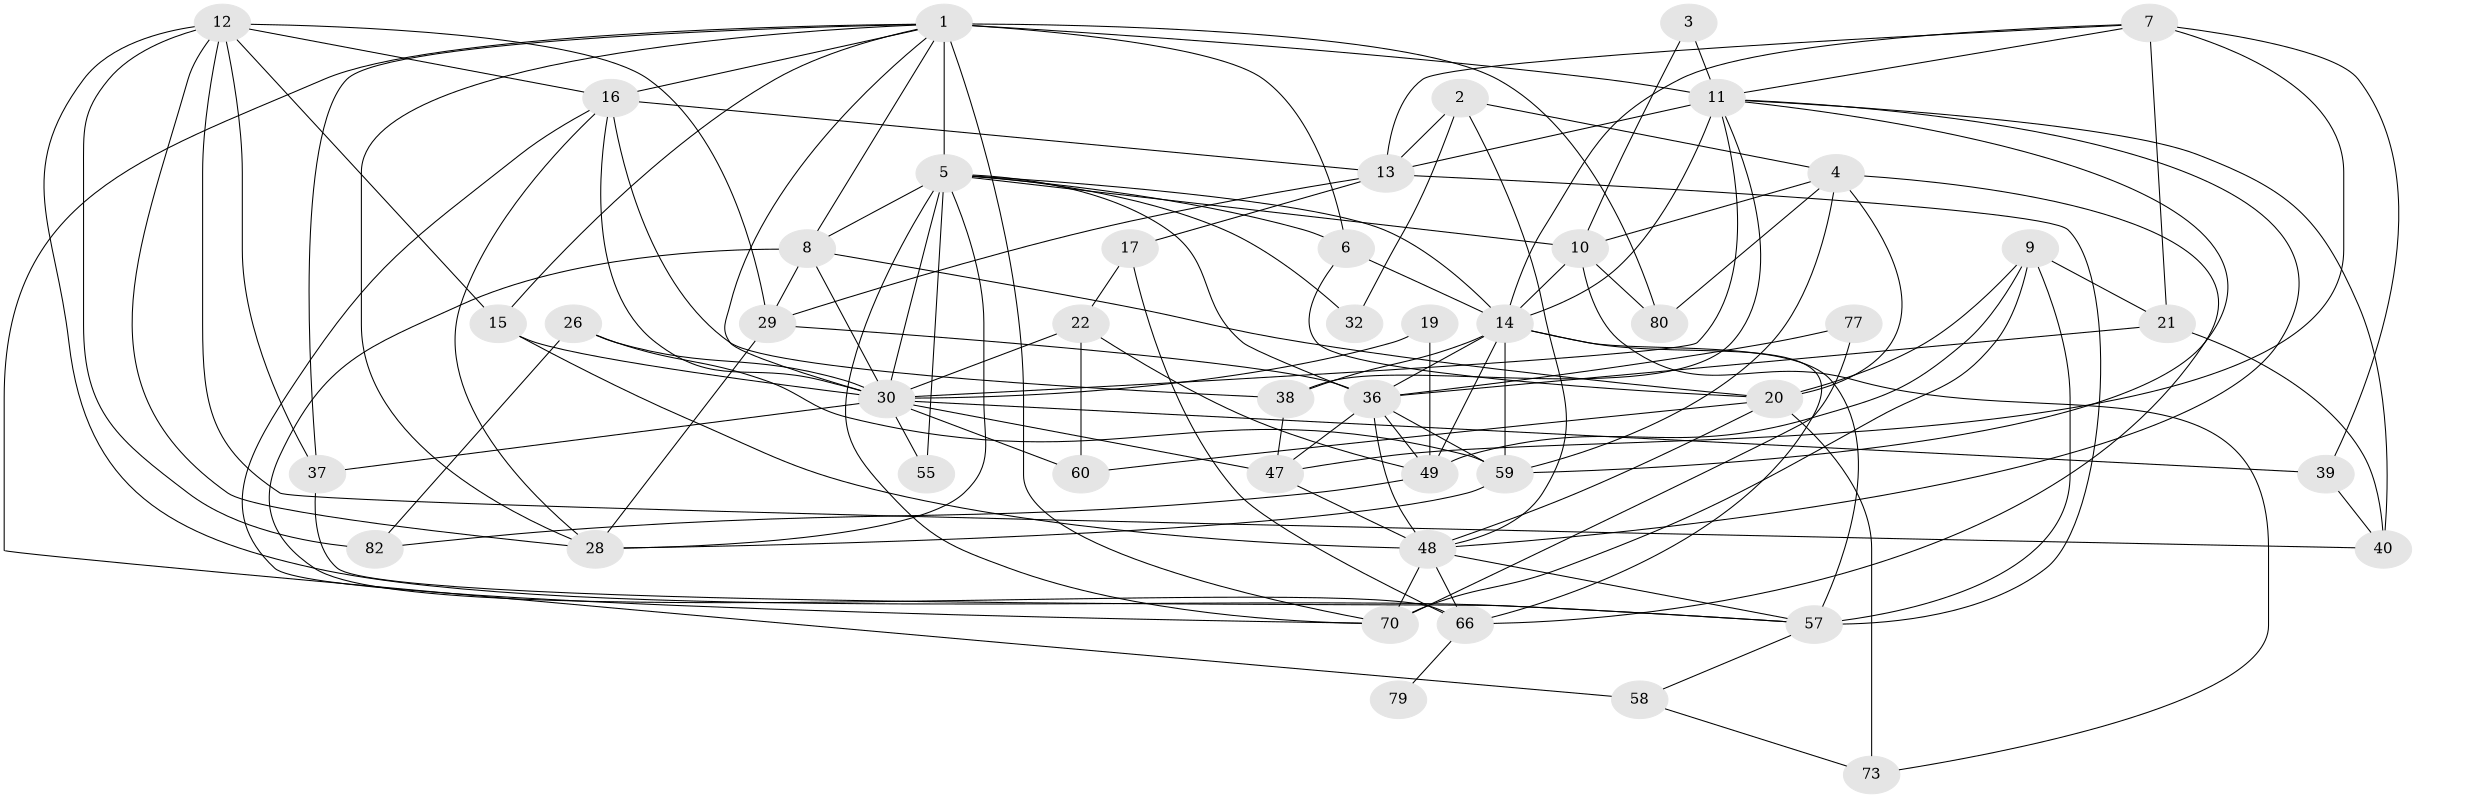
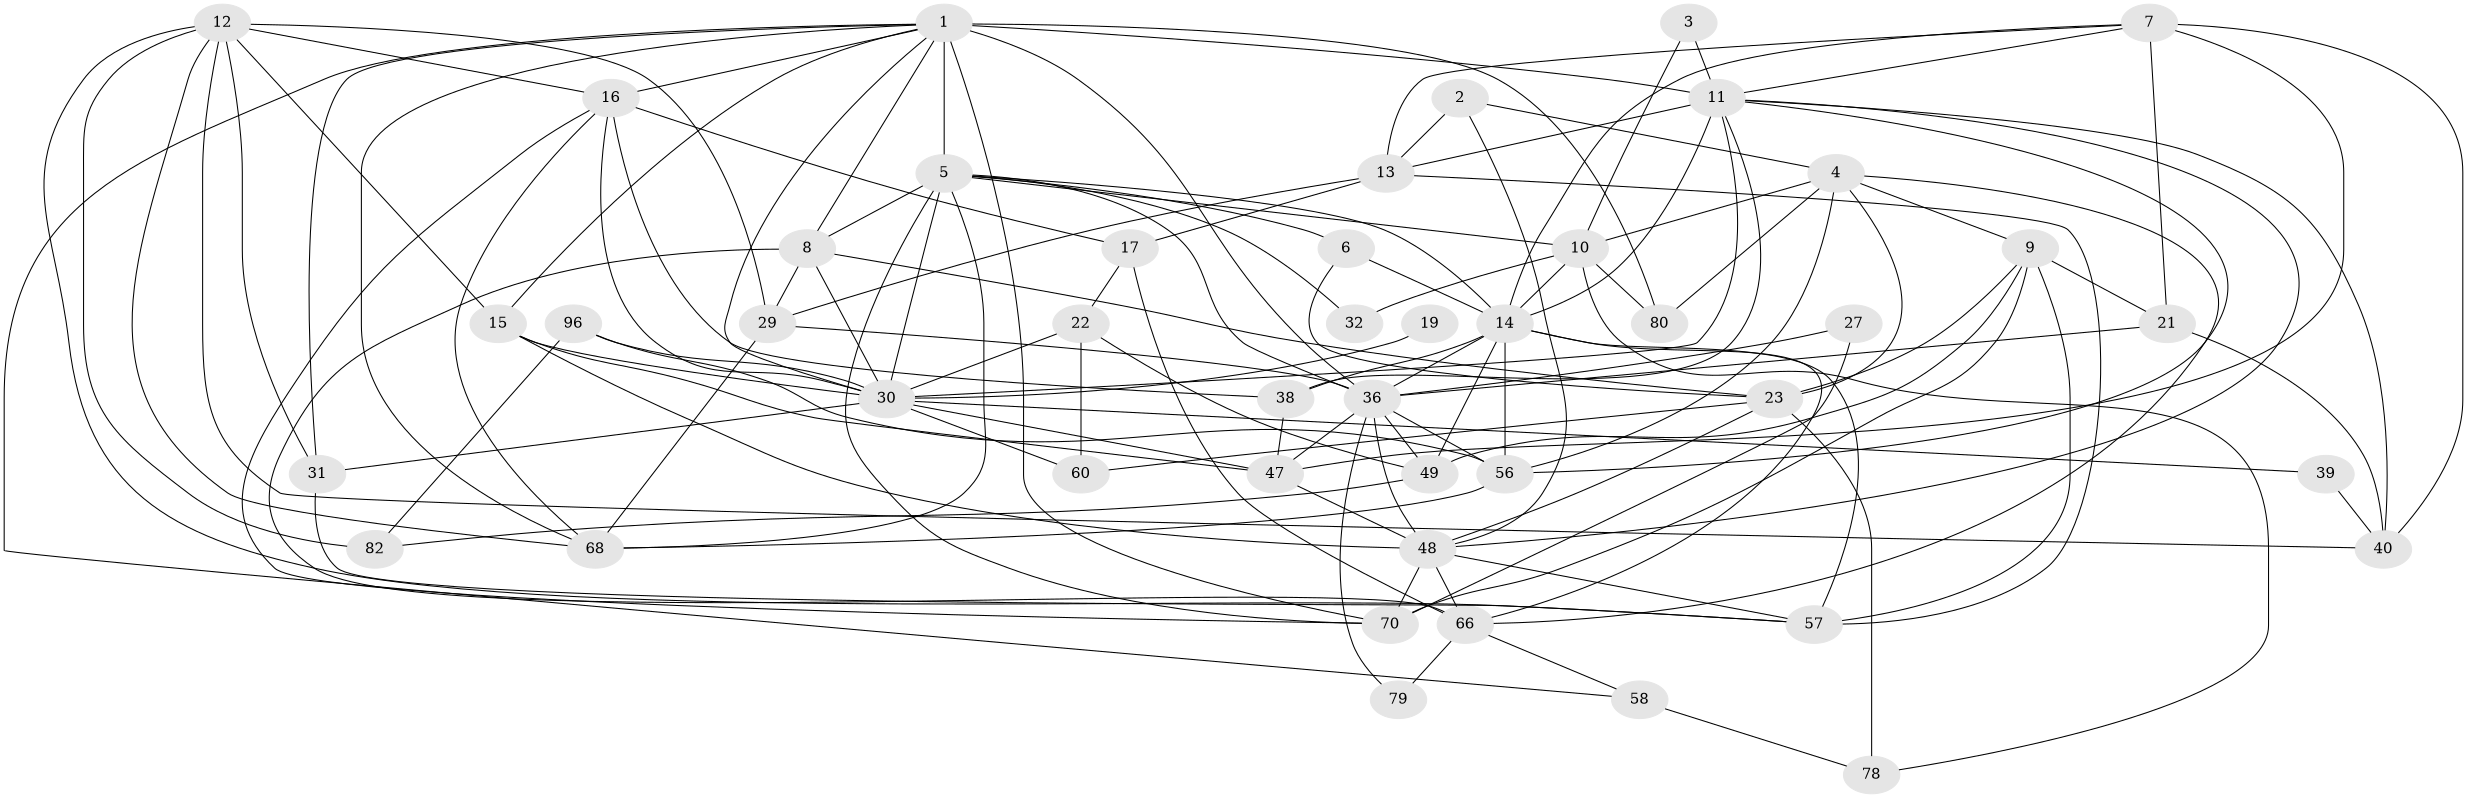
(1206, 56) -> (1182, 183)
(999, 136) -> (868, 181)
(2395, 173) -> (2463, 186)
(1413, 213) -> (1473, 278)
none -> (1948, 217)
(573, 324) -> (573, 324)
(1854, 324) -> (1854, 324)
(1430, 399) -> none
(1775, 399) -> (1775, 399)
none -> (824, 419)
(318, 474) -> (318, 474)
(926, 474) -> none
(1505, 474) -> (1505, 474)
(595, 549) -> (595, 549)
none -> (1340, 569)
(1727, 662) -> (1553, 662)
(1872, 775) -> (1872, 775)
